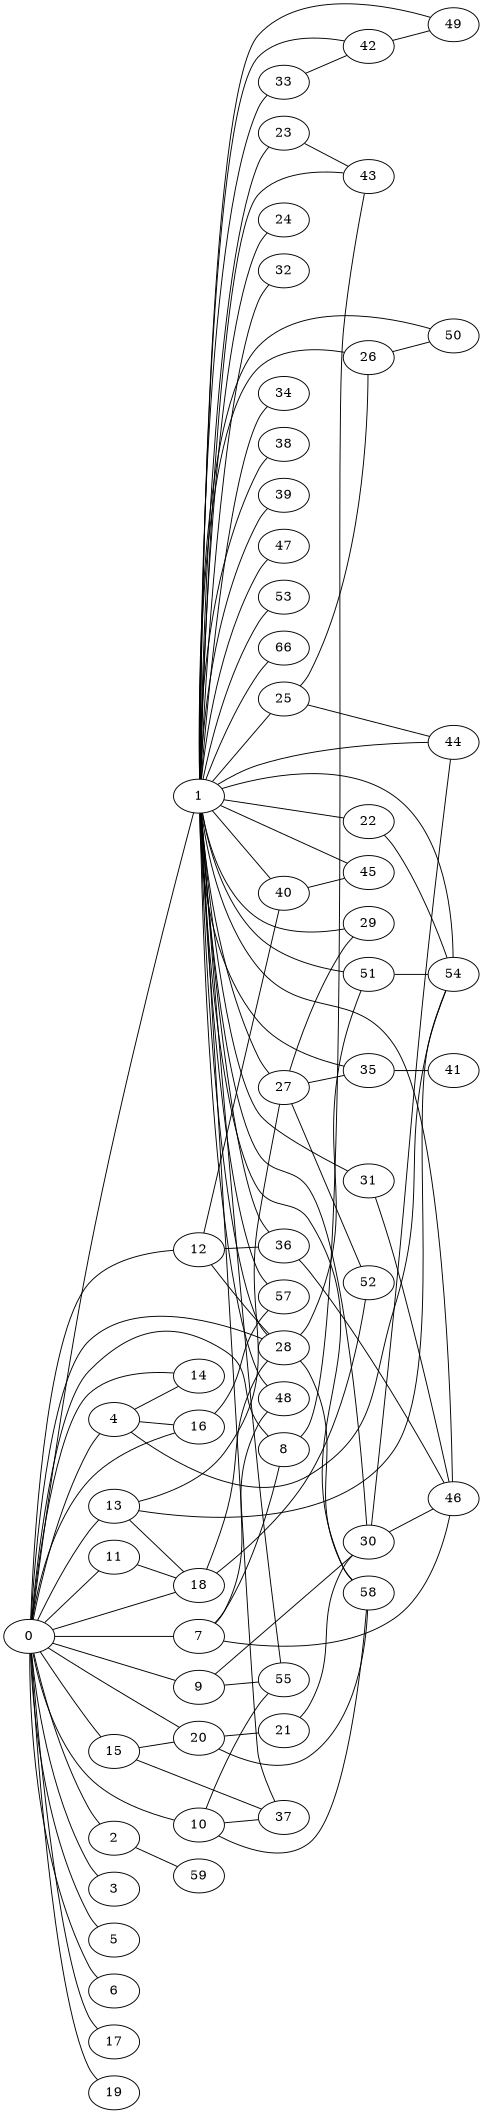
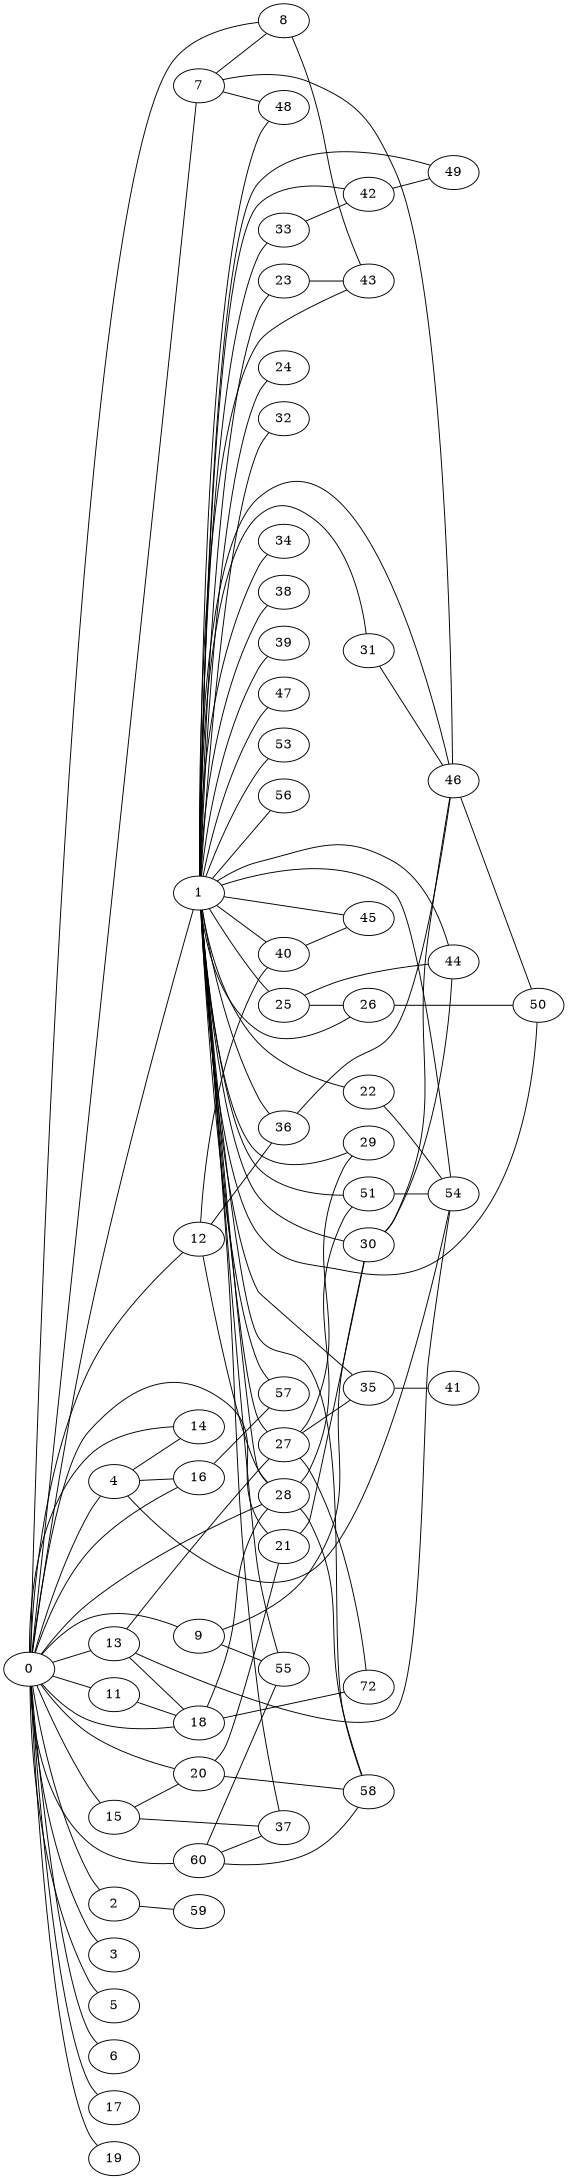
(284, 648) -> (284, 796)
none -> (496, 893)
(369, 1283) -> (369, 1687)
none -> (115, 1407)
(199, 1825) -> (199, 1861)
